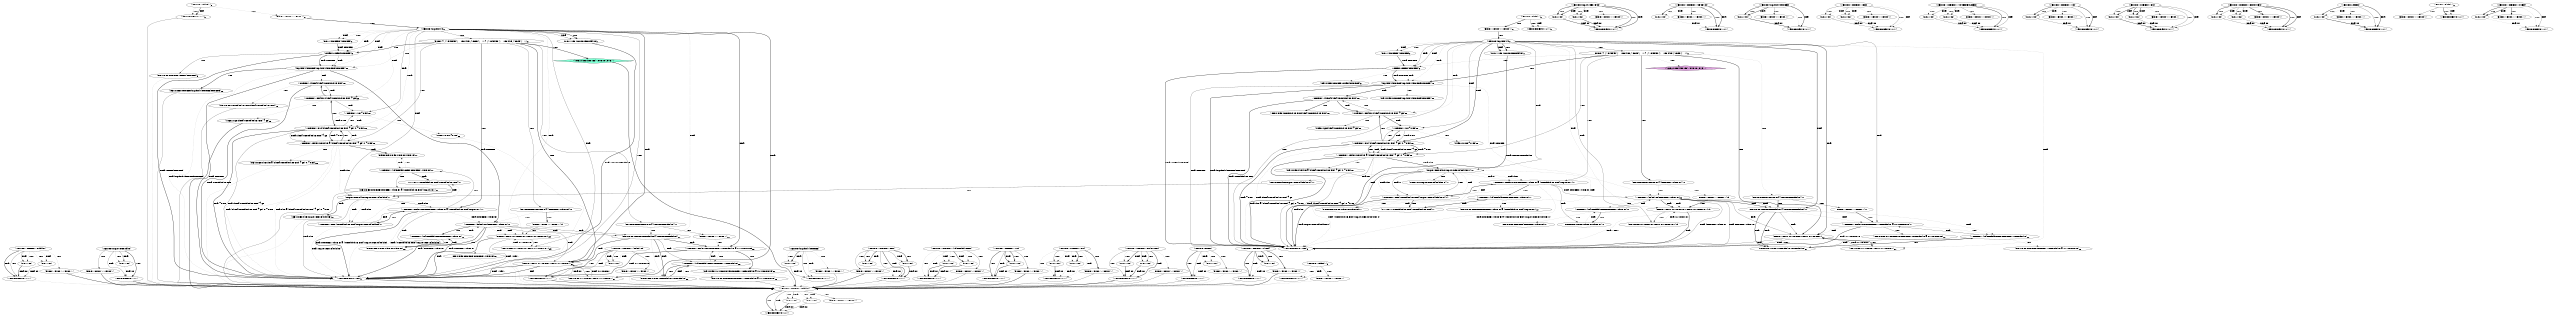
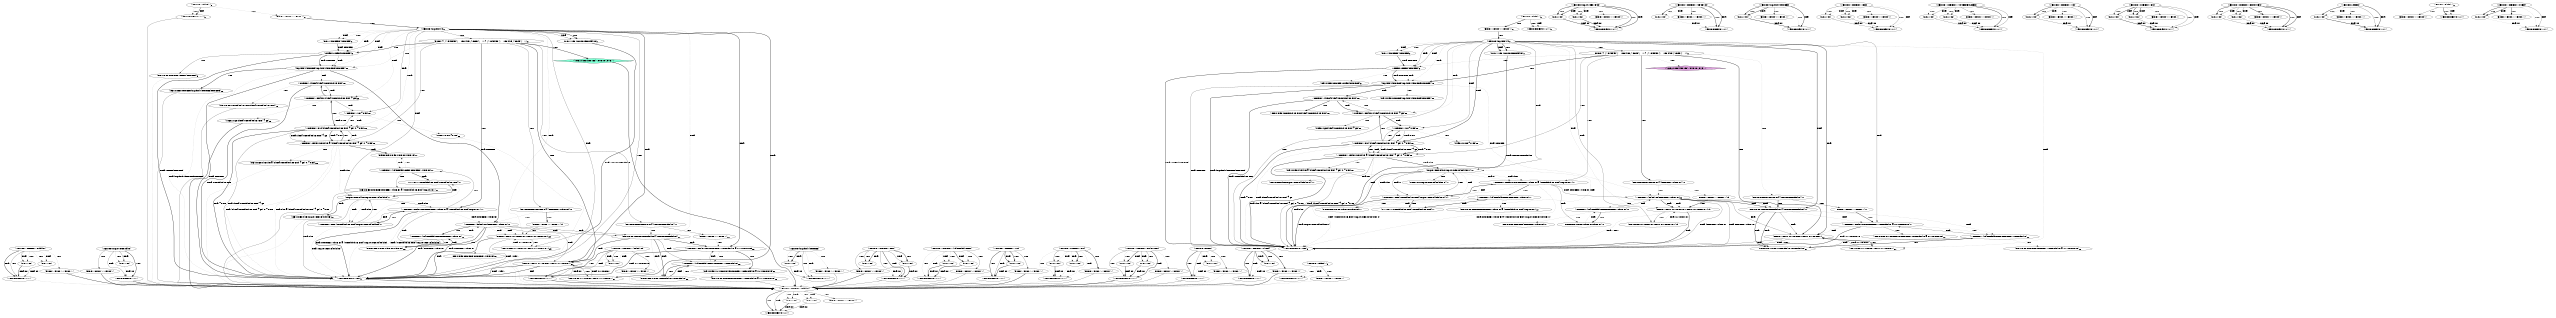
(830, 190) -> (370, 214)
